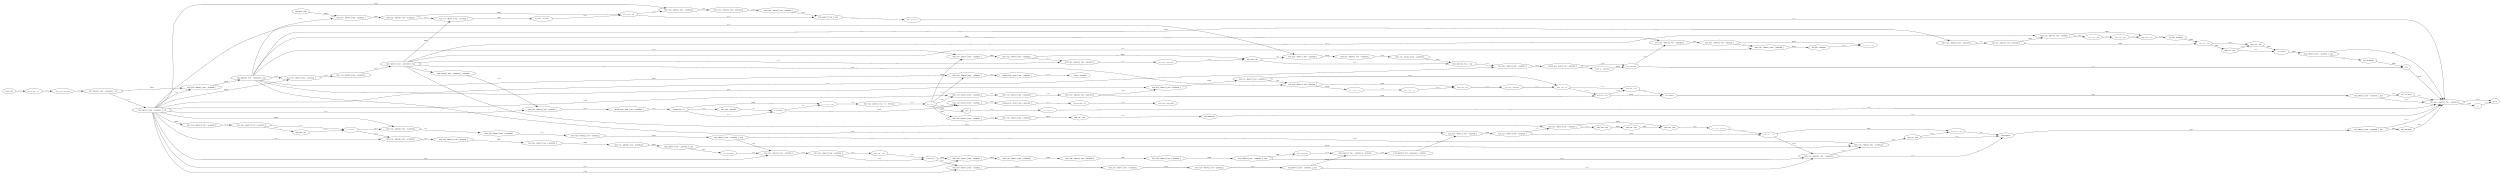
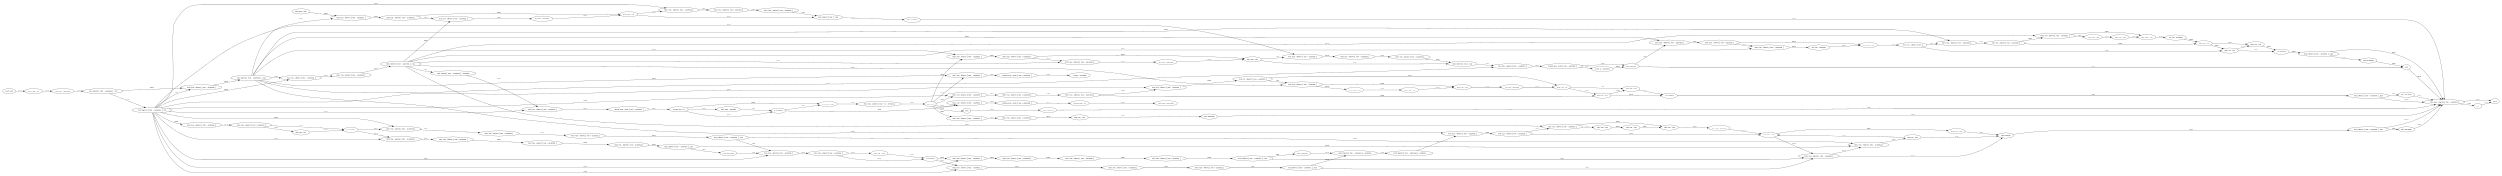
none -> (1913, 45)
(1934, 134) -> (1842, 136)
